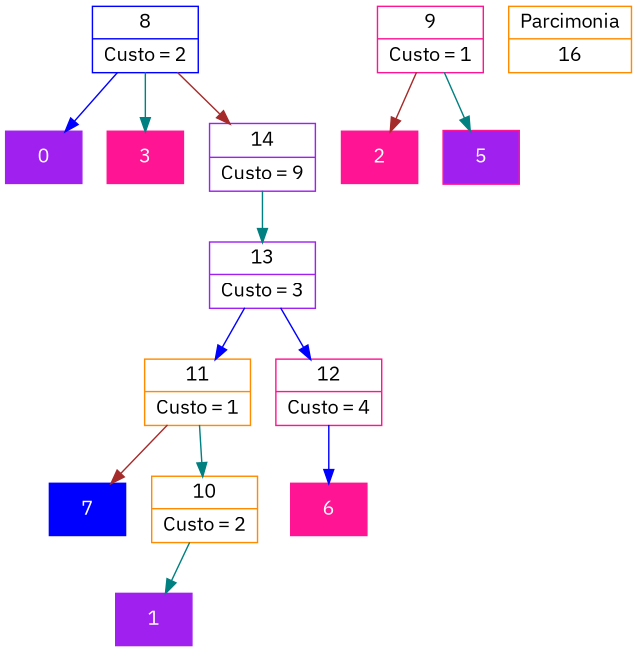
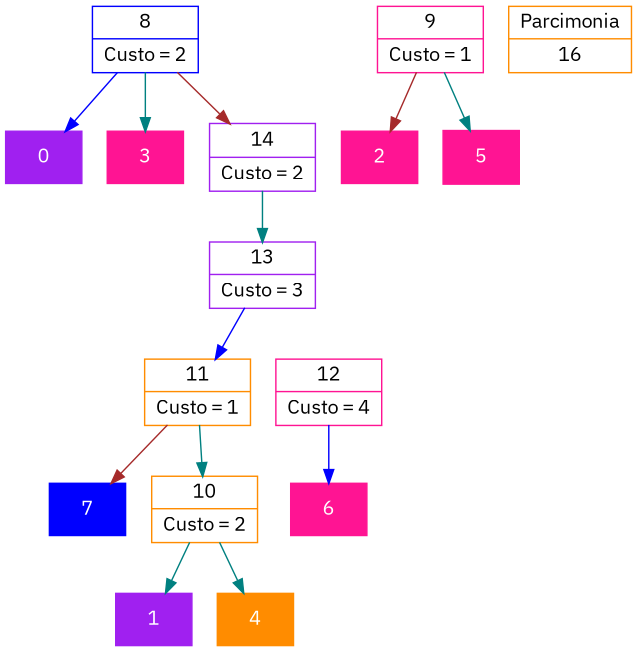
(481, 157) -> (481, 157)
(262, 174) -> (262, 174)
(292, 328) -> none
none -> (255, 619)
